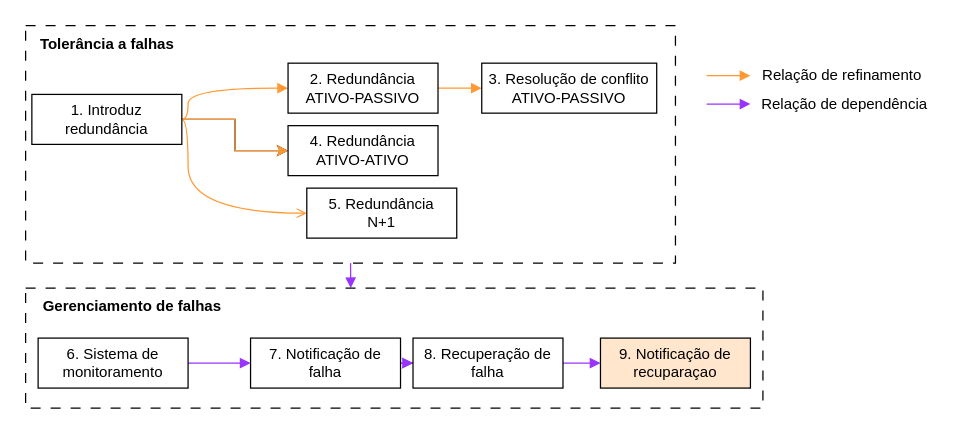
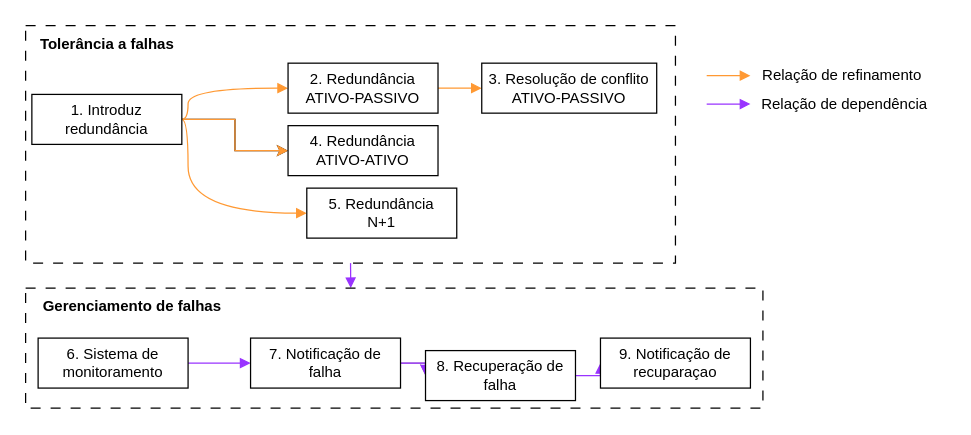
(298, 213) -> (295, 213)
(488, 363) -> (501, 376)
(676, 363) -> (676, 363)
